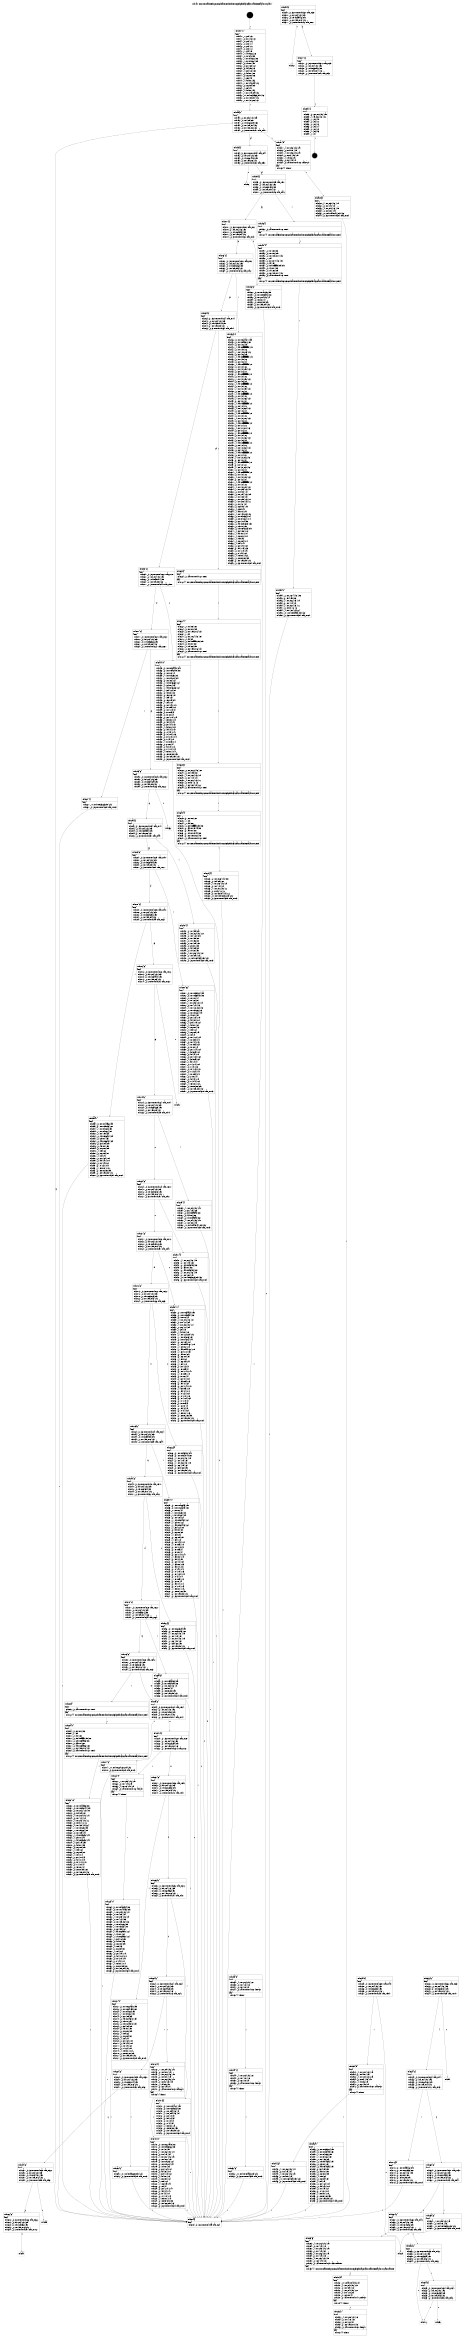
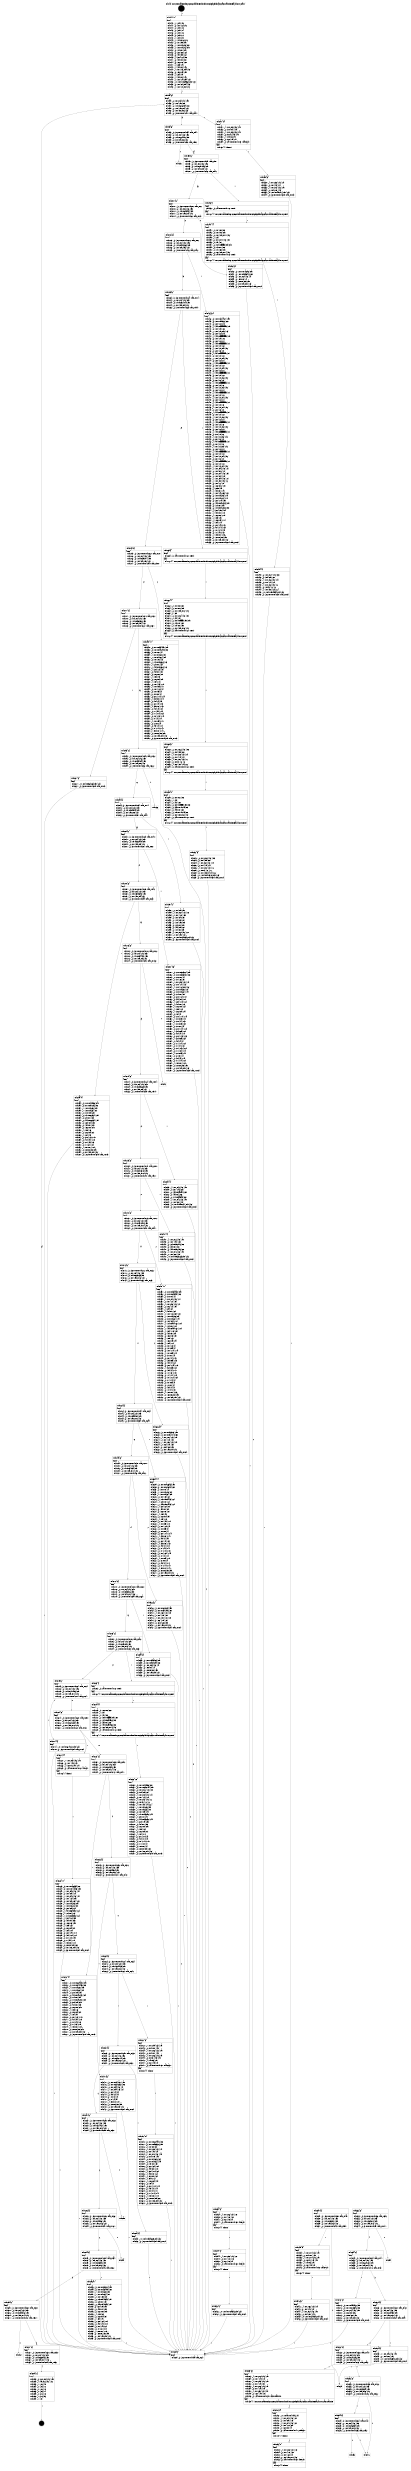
none -> (99, 2261)
